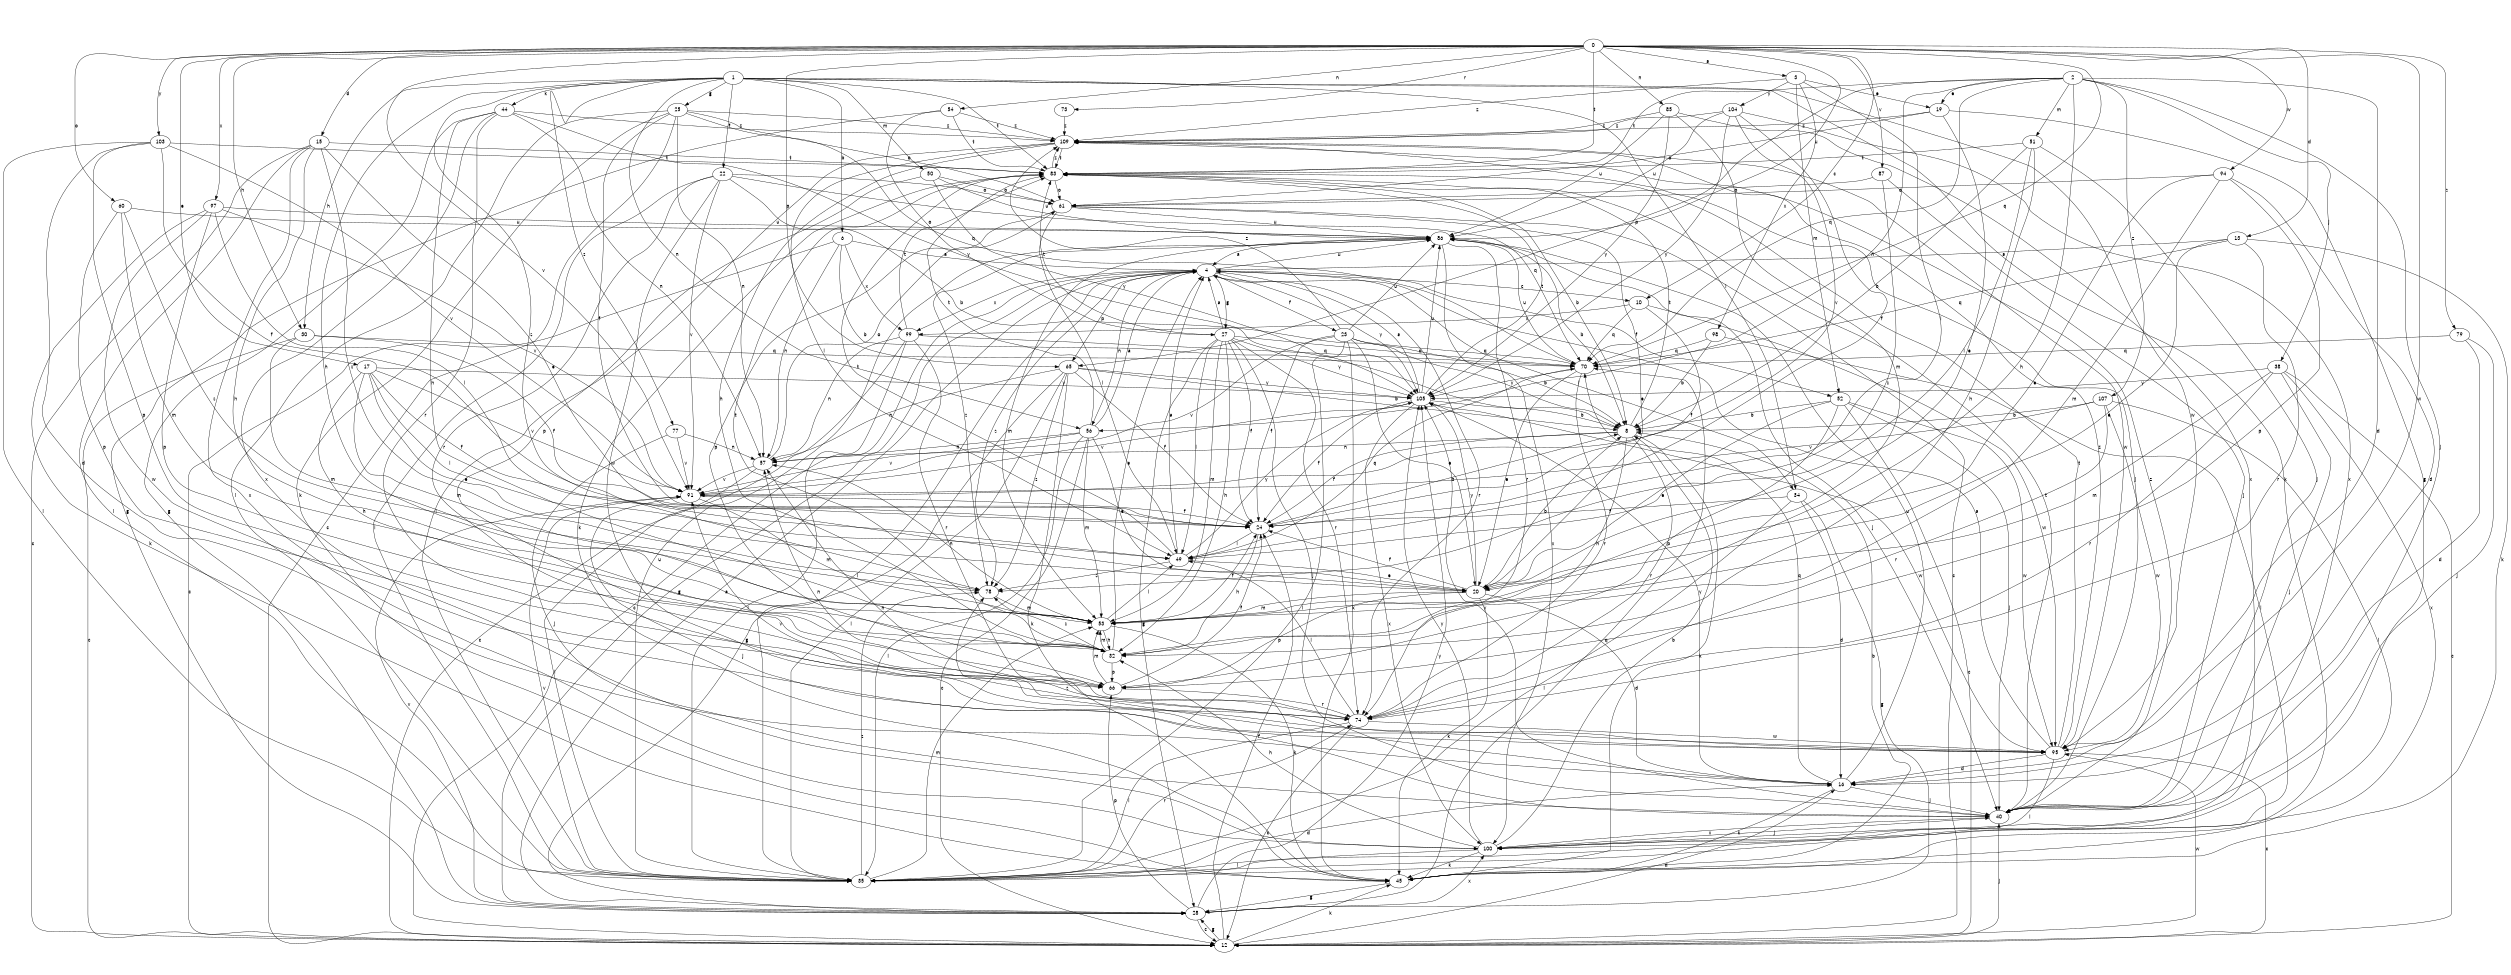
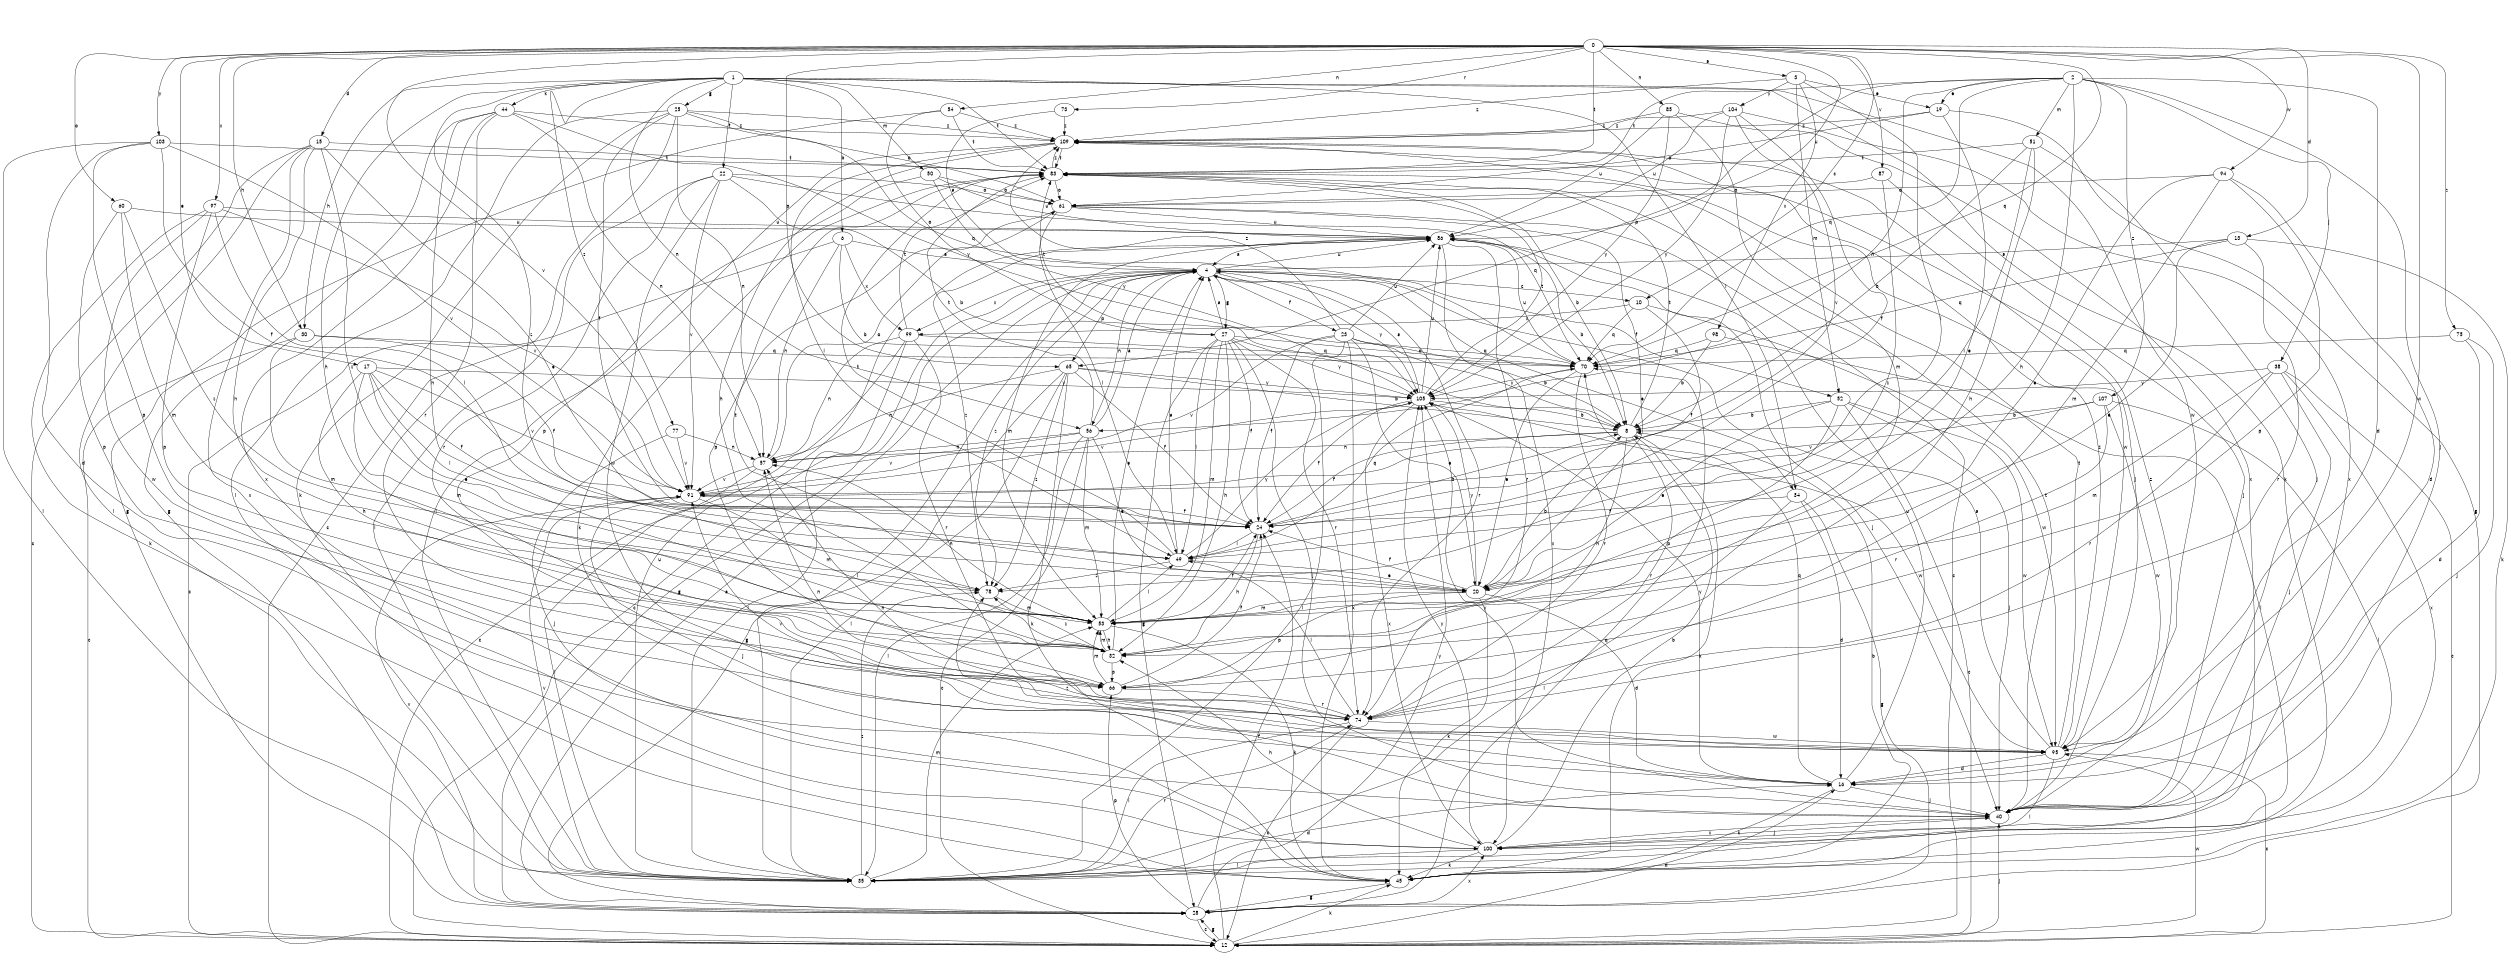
none -> (971, 220)
(2460, 335) -> (2460, 335)
(2362, 694) -> (2323, 830)
